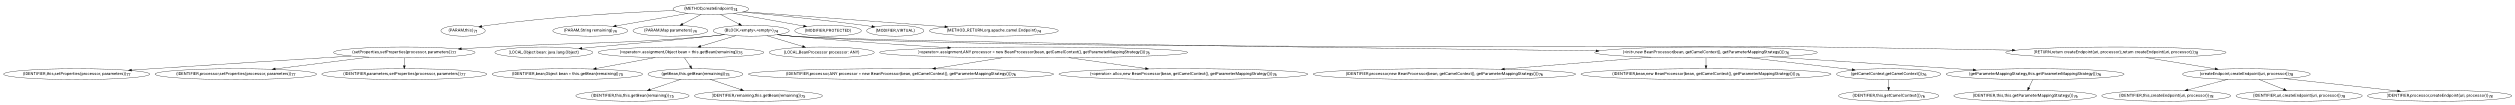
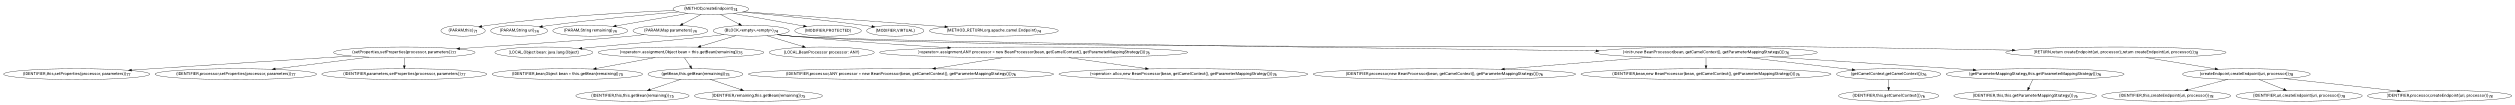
none -> (519, 31)
(593, 43) -> (552, 42)
